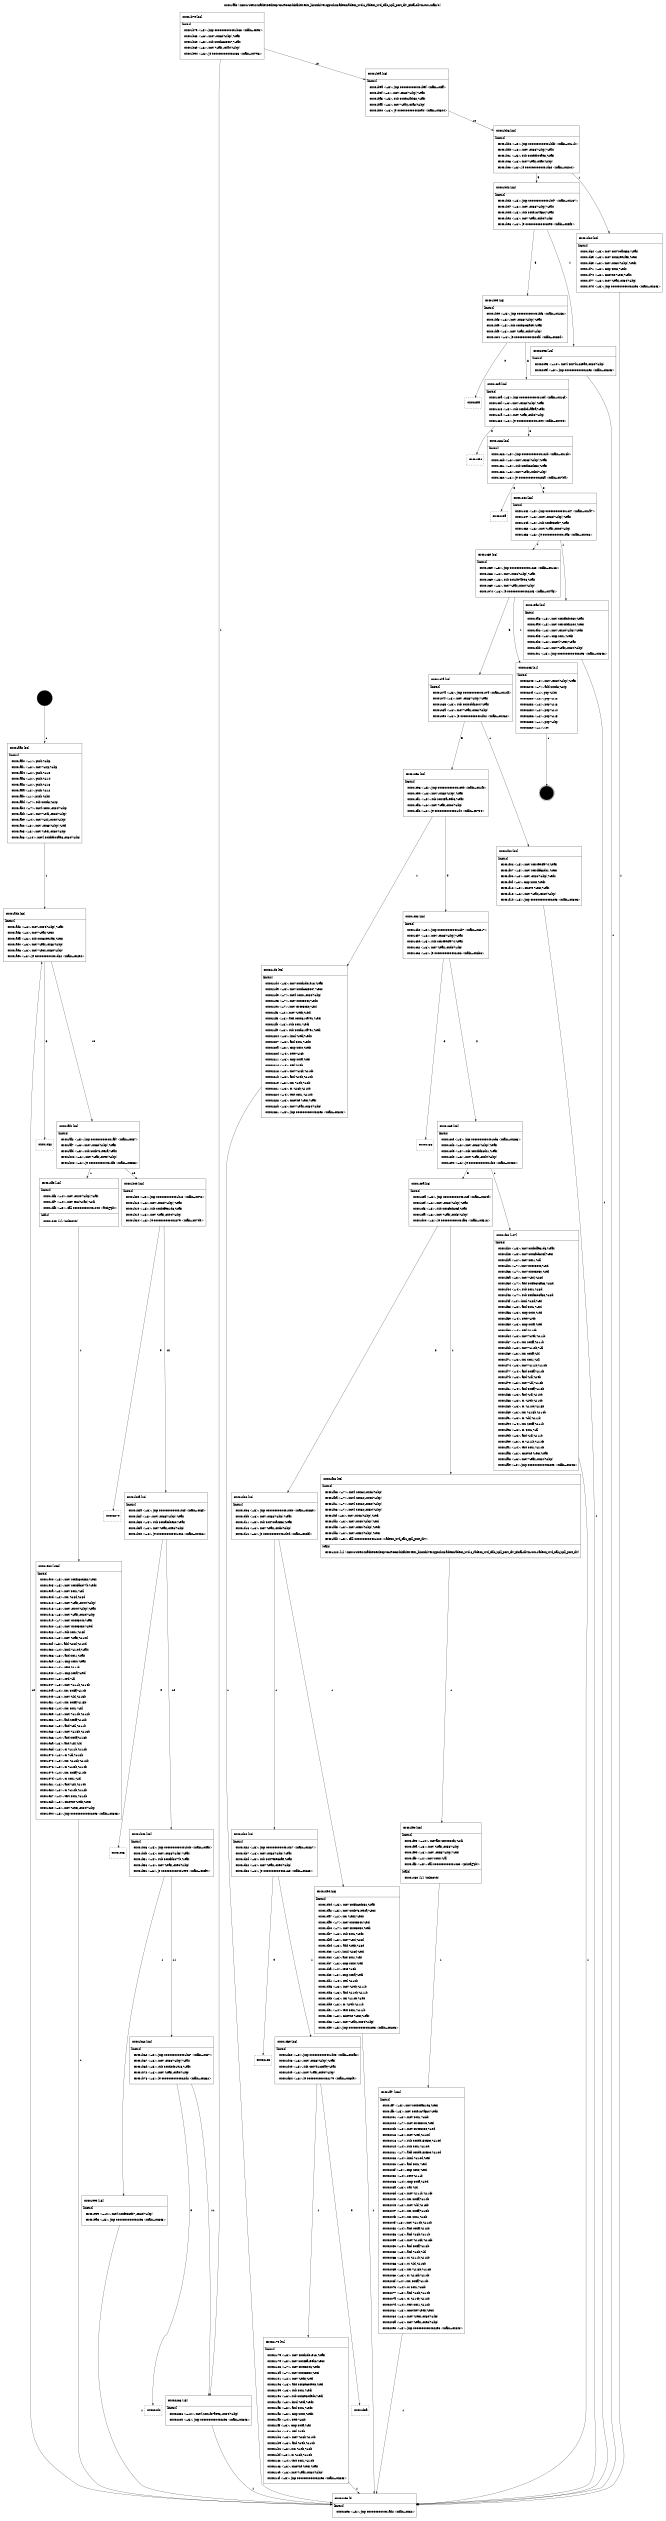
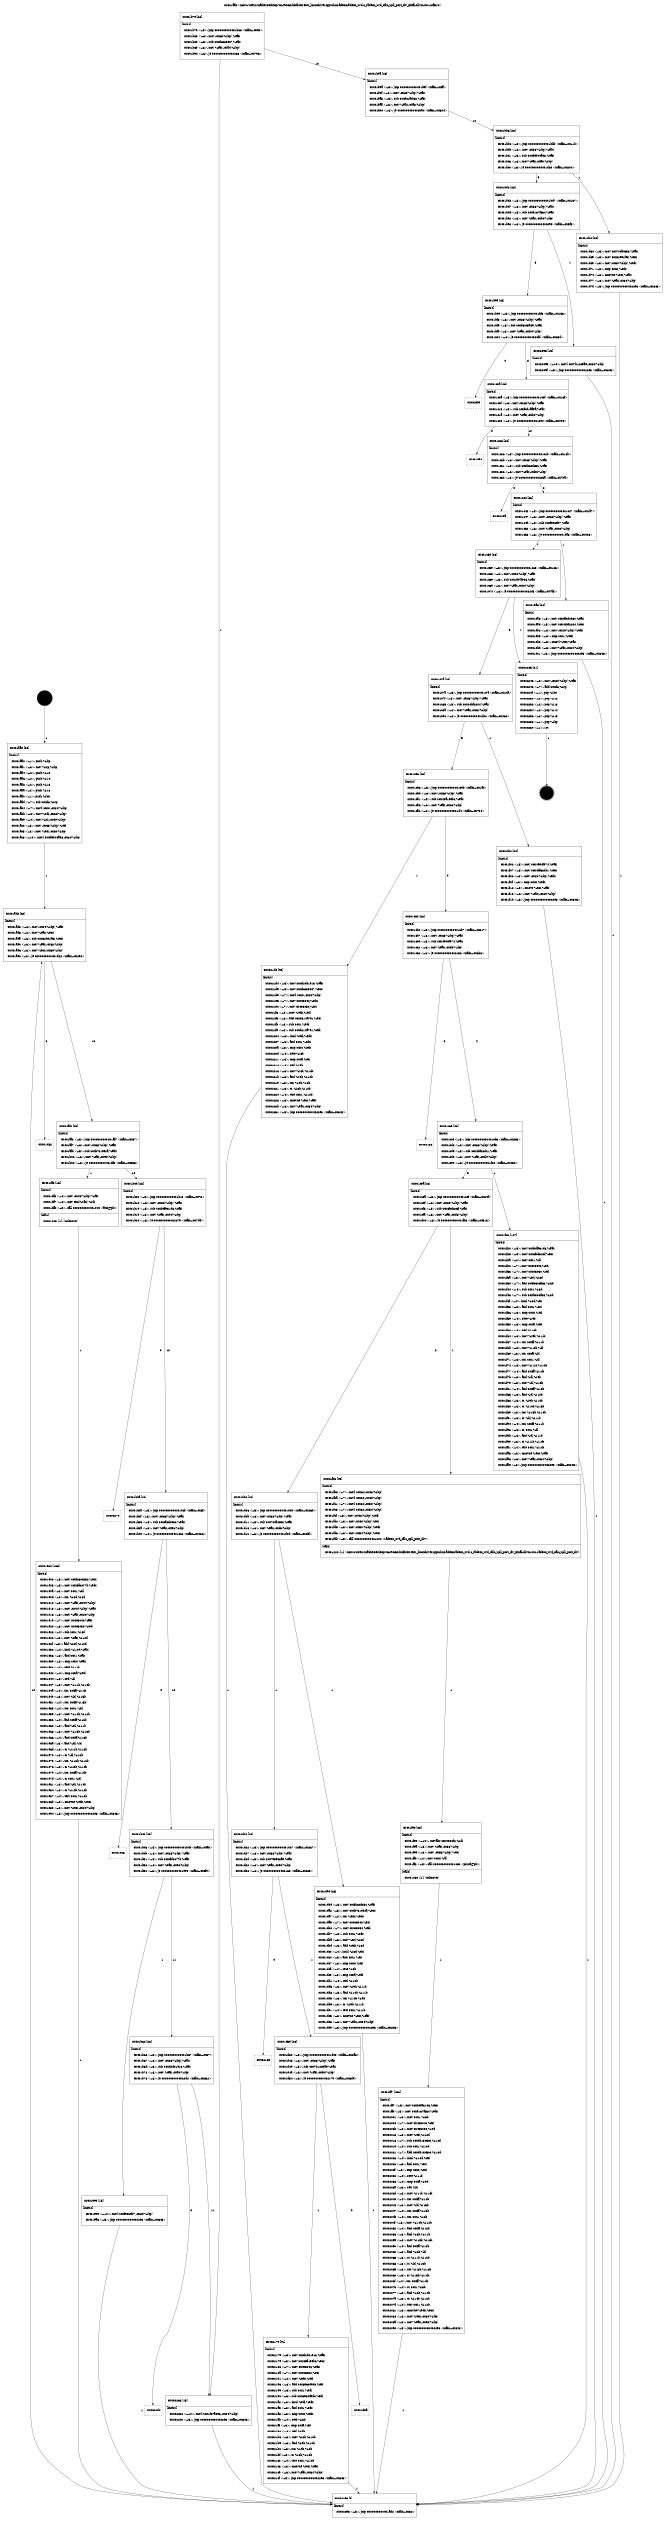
(530, 431) -> (530, 431)
